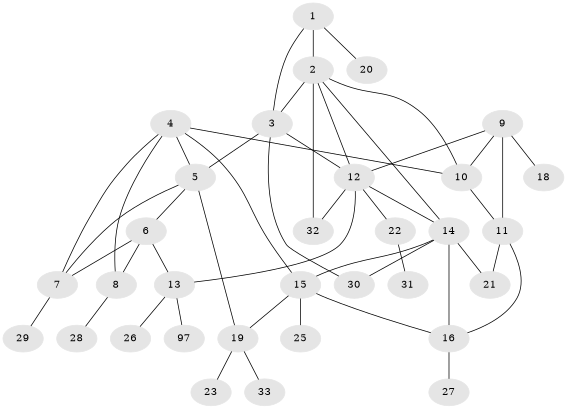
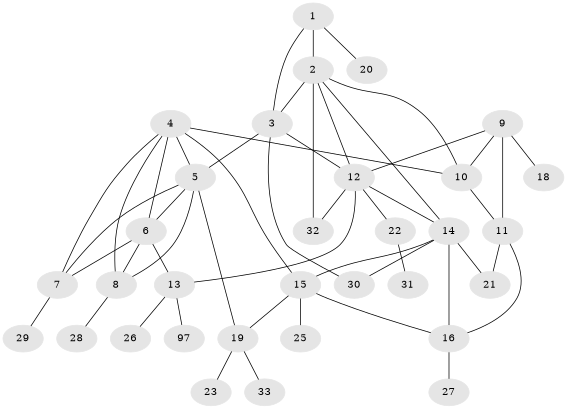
none -> (158, 178)
none -> (175, 242)
